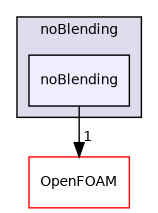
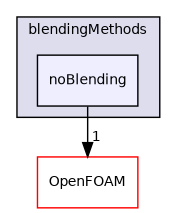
(79, 30) -> (88, 30)
